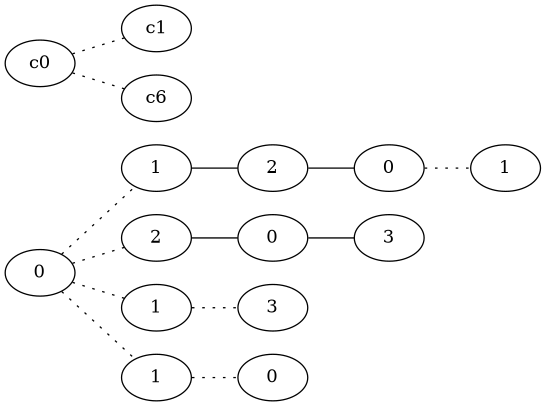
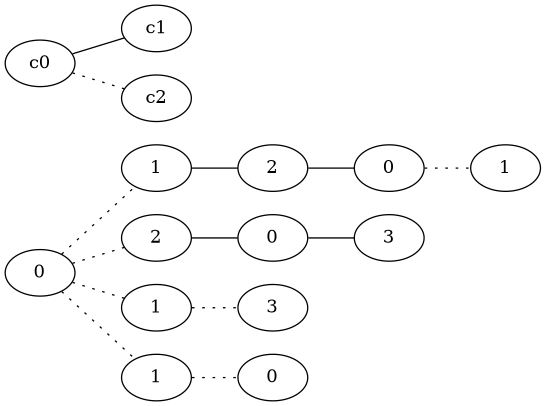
(98, 46) -> (98, 46)
(156, 98) -> (156, 98)
